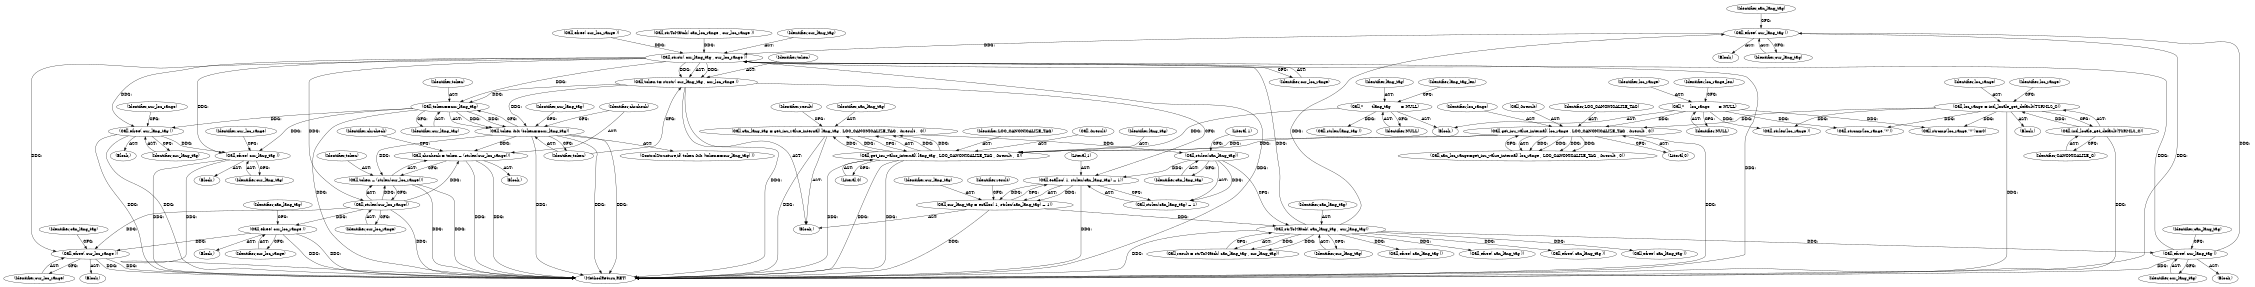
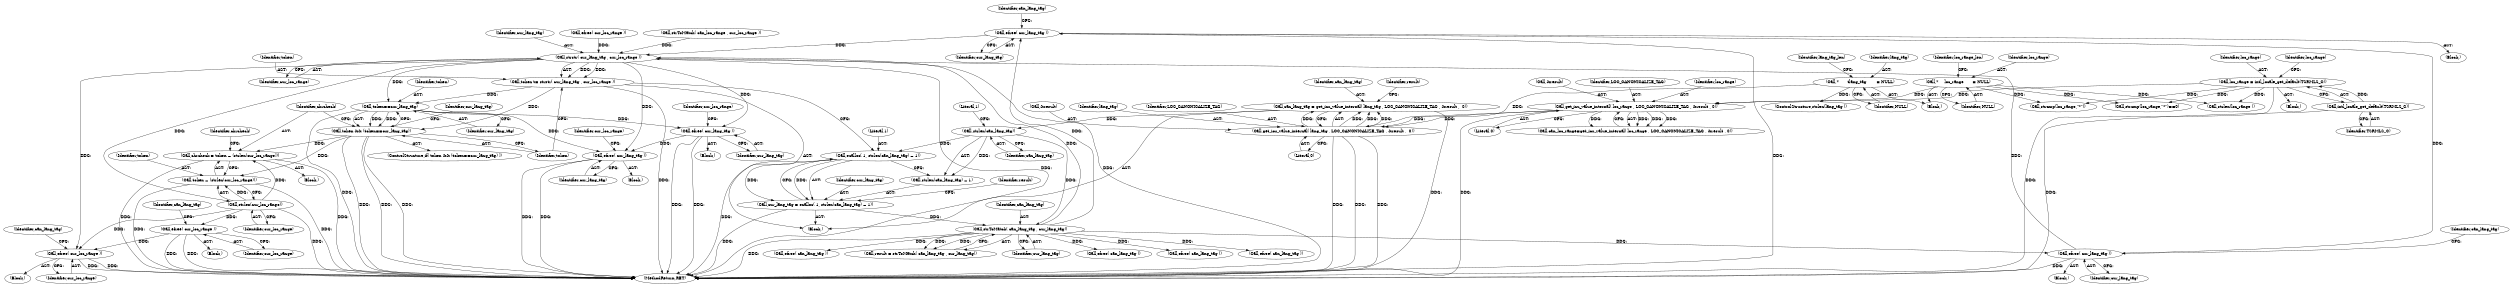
(1339, 131) -> (1811, 107)
(2066, 156) -> (2368, 131)
(1264, 193) -> (1072, 180)
(1111, 197) -> (881, 192)
